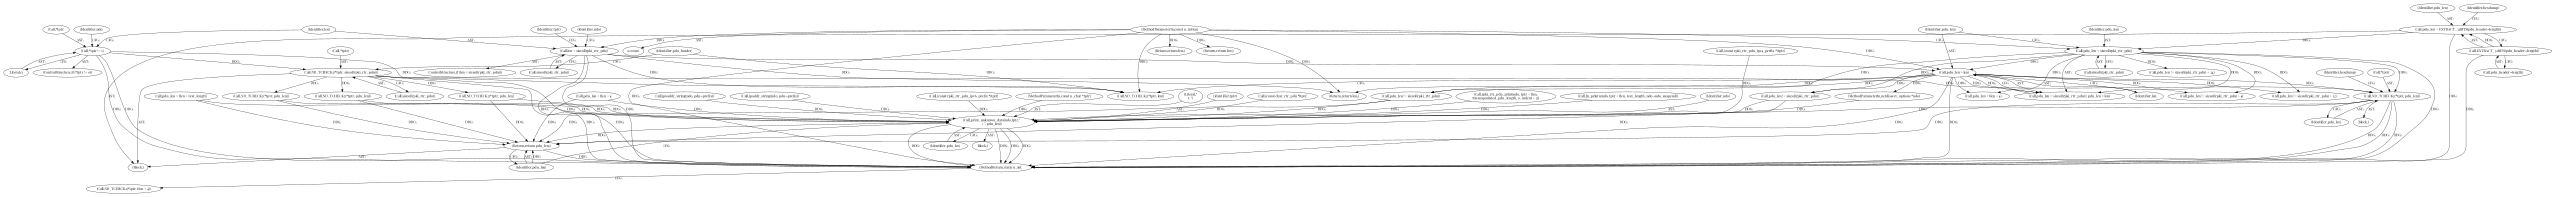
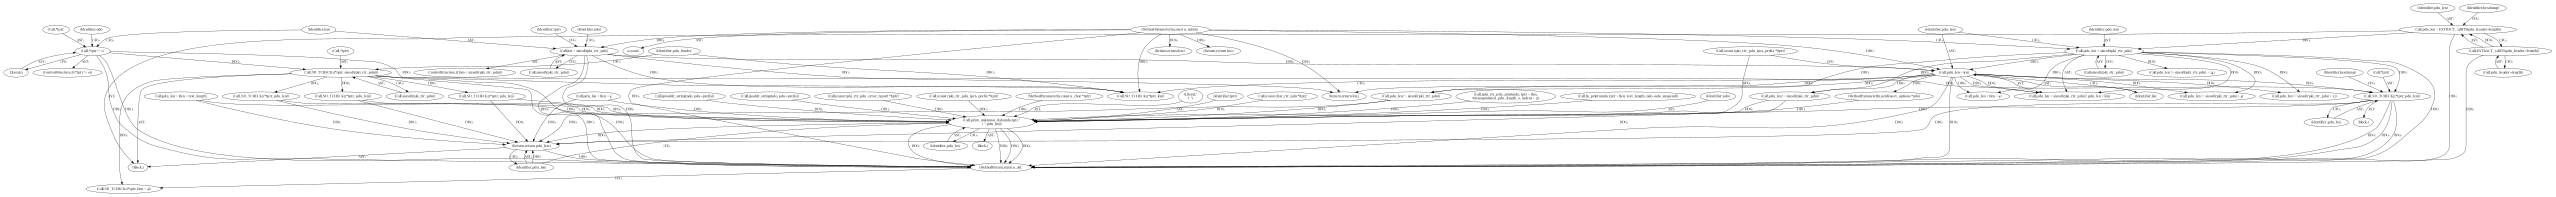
none -> (163, 80)
(2002, 86) -> (1835, 65)
none -> (863, 96)
